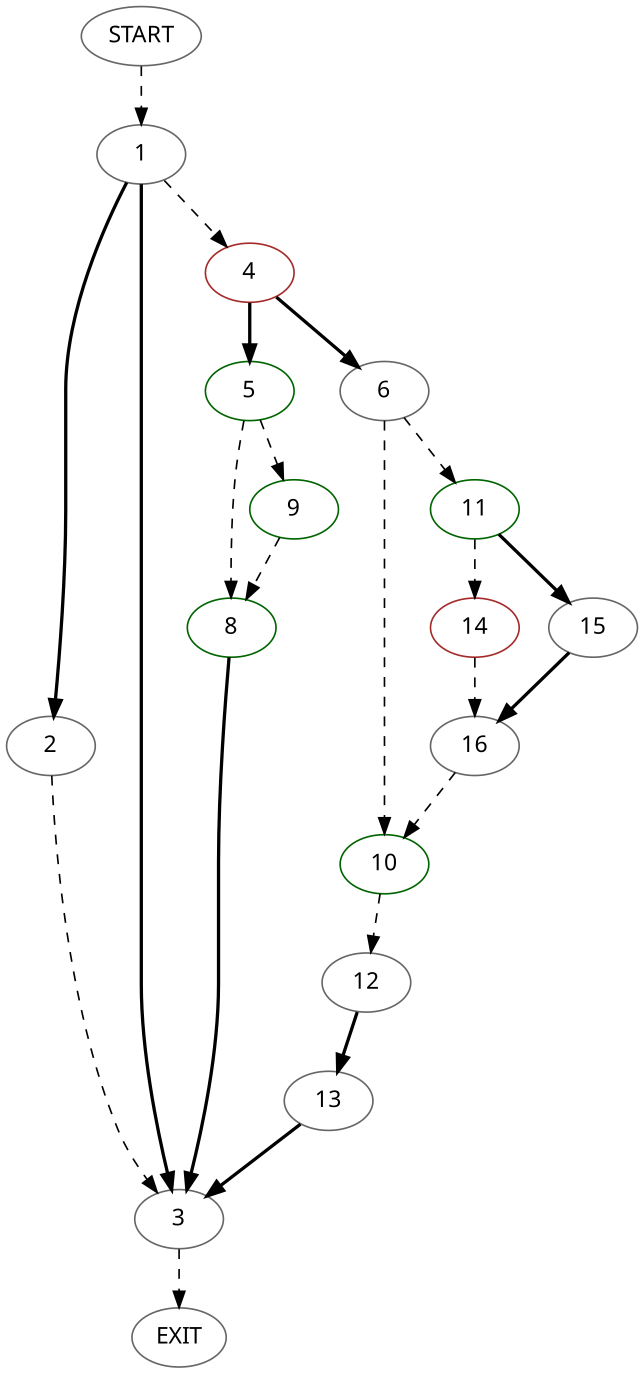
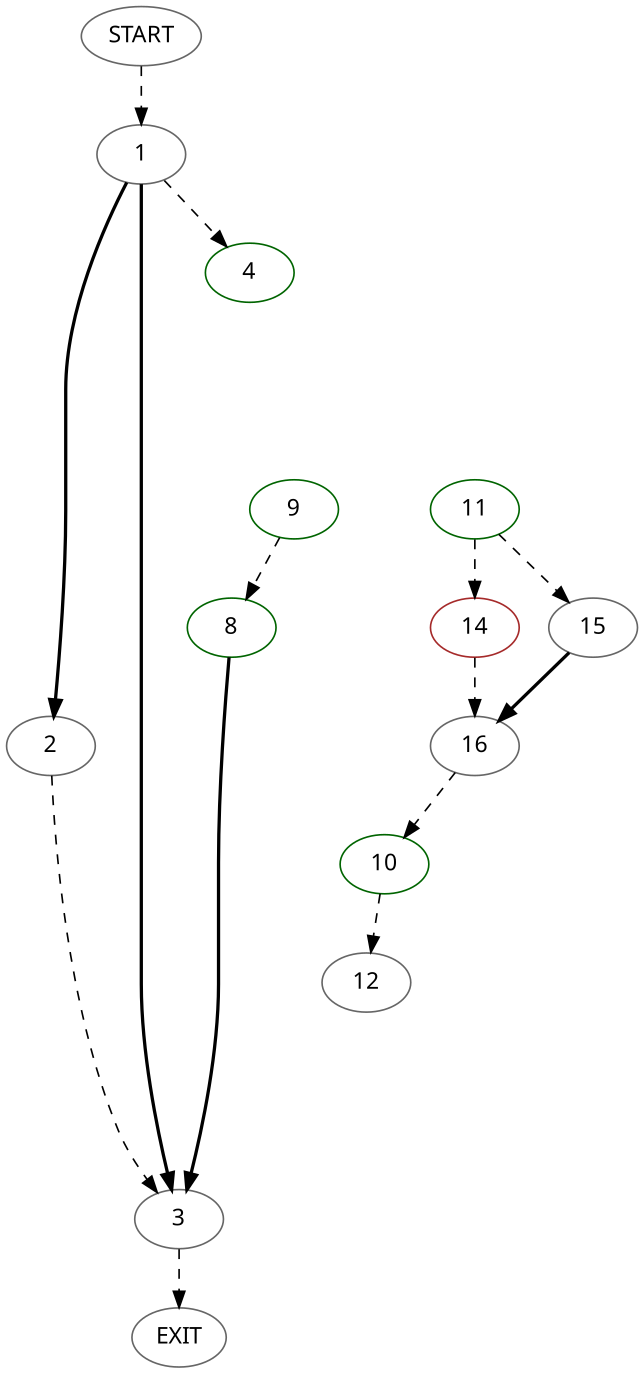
(250, 273) -> (250, 273)
(250, 391) -> none
(384, 391) -> none
(528, 563) -> (528, 563)
(329, 1101) -> none
